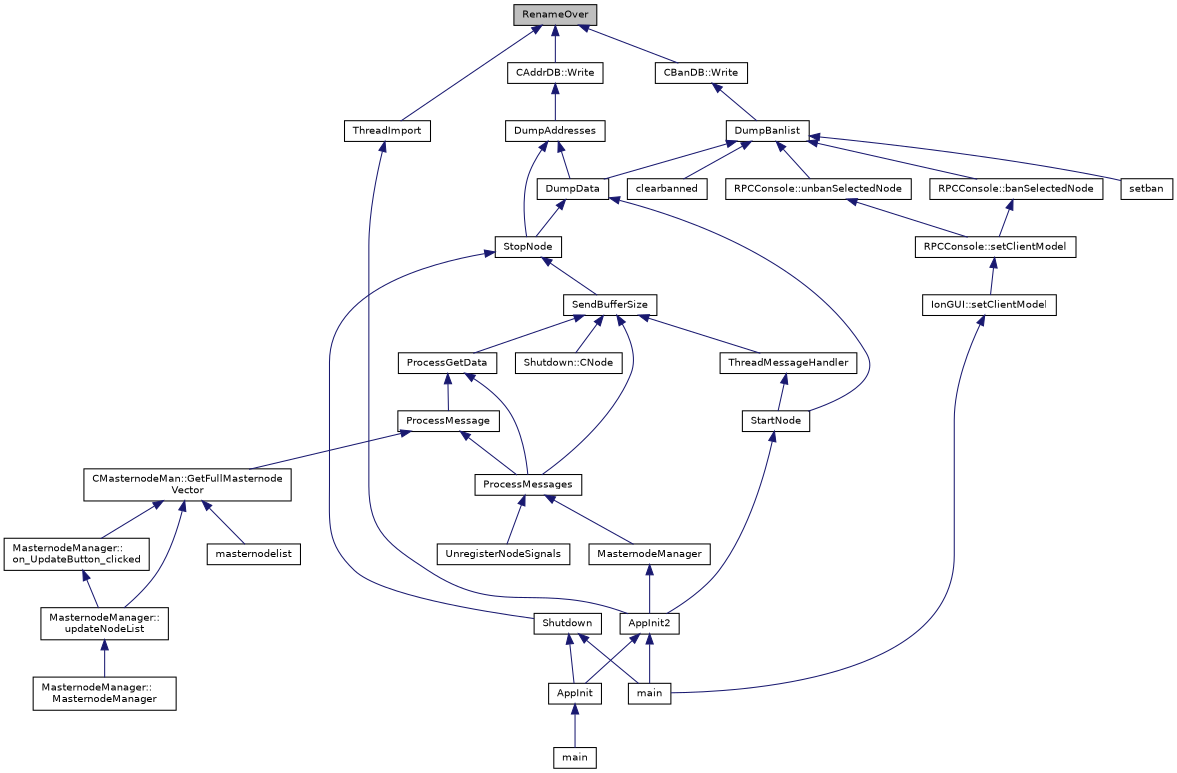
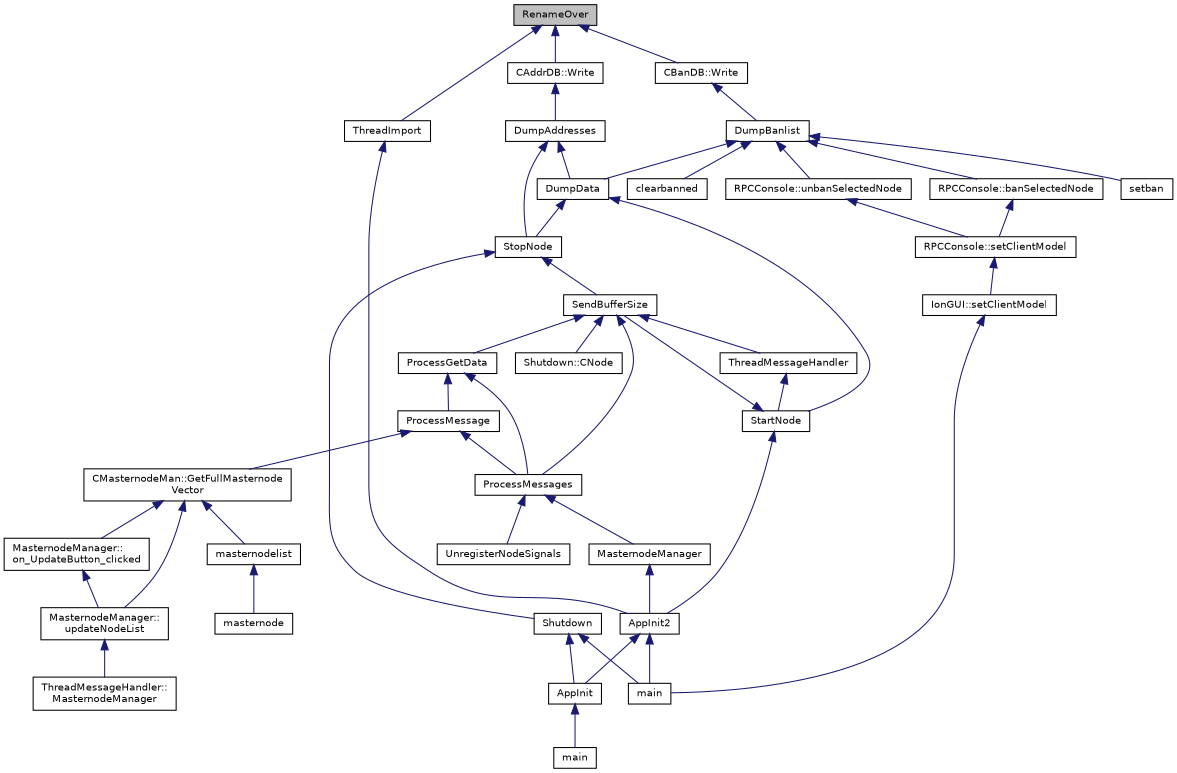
none -> (689, 360)
none -> (254, 624)
(105, 694) -> (105, 694)
